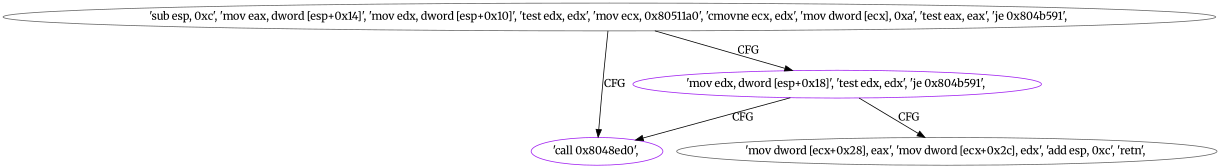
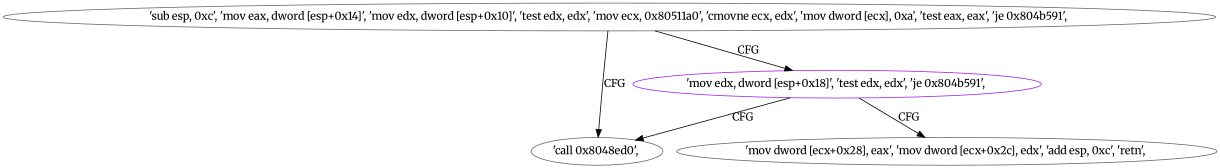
(597, 151) -> (597, 151)
